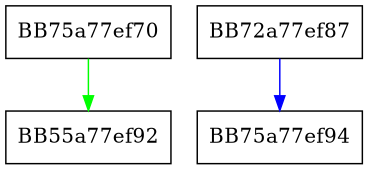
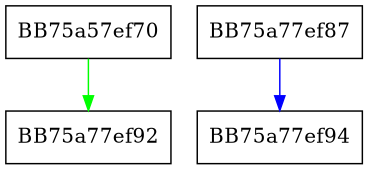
(88, 32) -> (88, 32)
(280, 32) -> (280, 32)
(88, 137) -> (88, 137)
